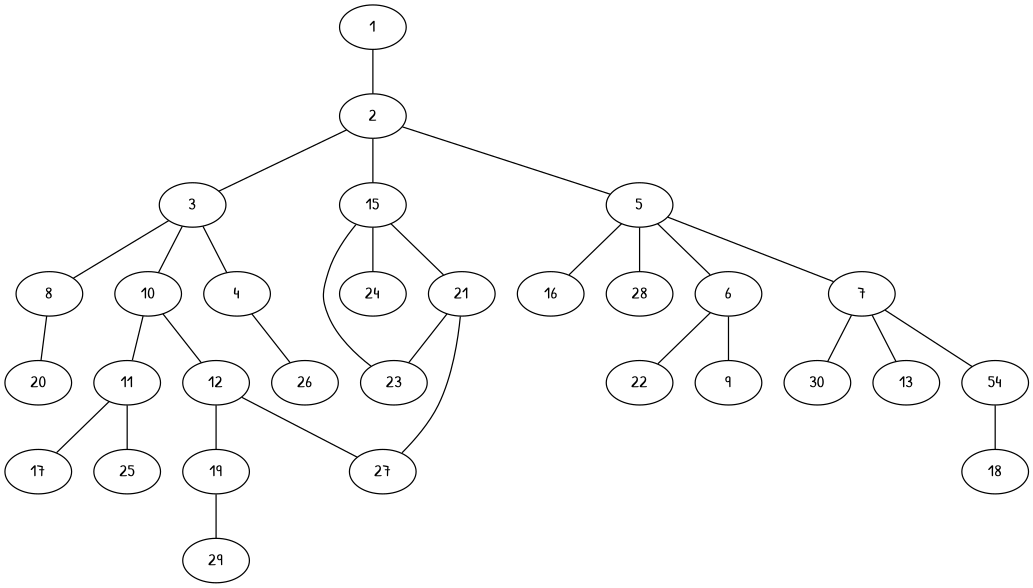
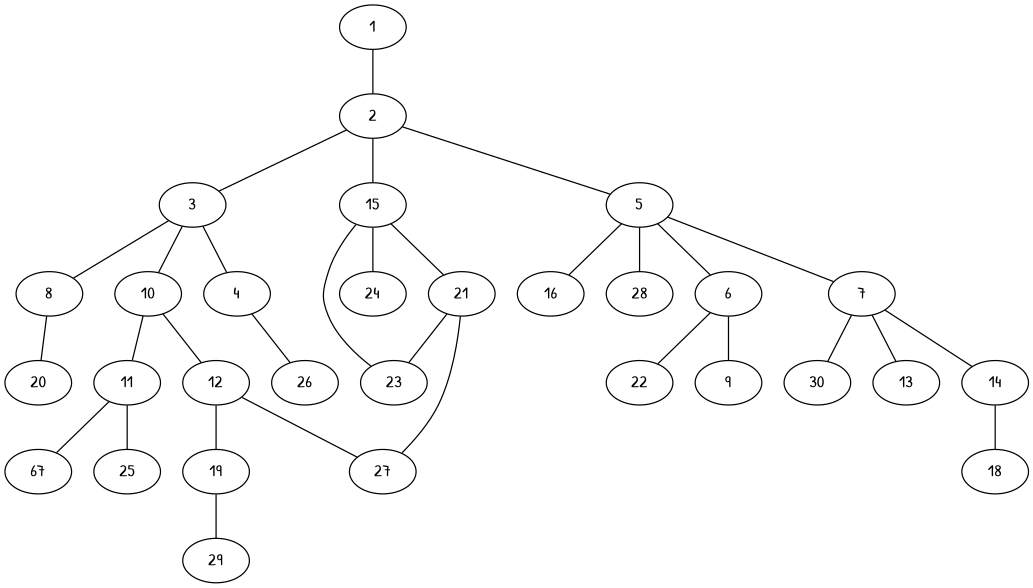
(995, 383) -> (995, 383)
(38, 472) -> (38, 472)
